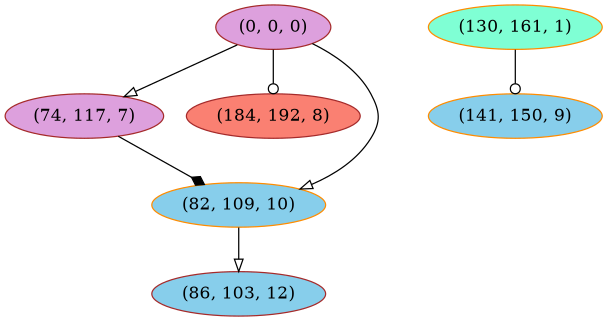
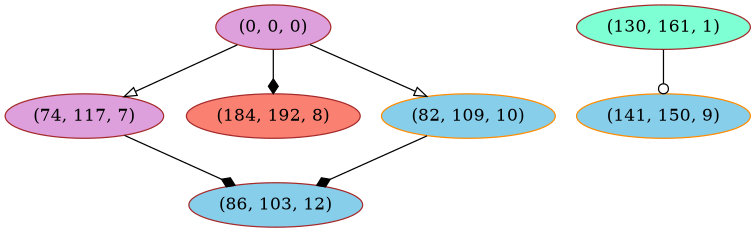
(515, 27) -> (663, 27)
(273, 67) -> (273, 64)
(155, 157) -> (173, 157)
(239, 243) -> (379, 158)
